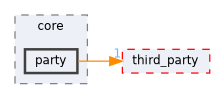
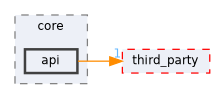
(51, 61) -> (51, 61)
